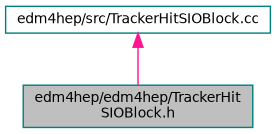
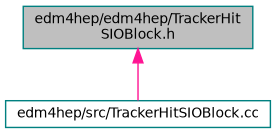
(138, 66) -> (138, 82)
